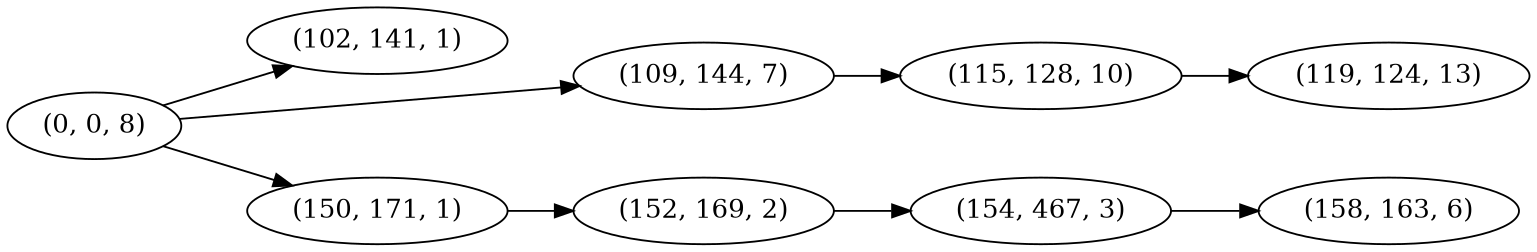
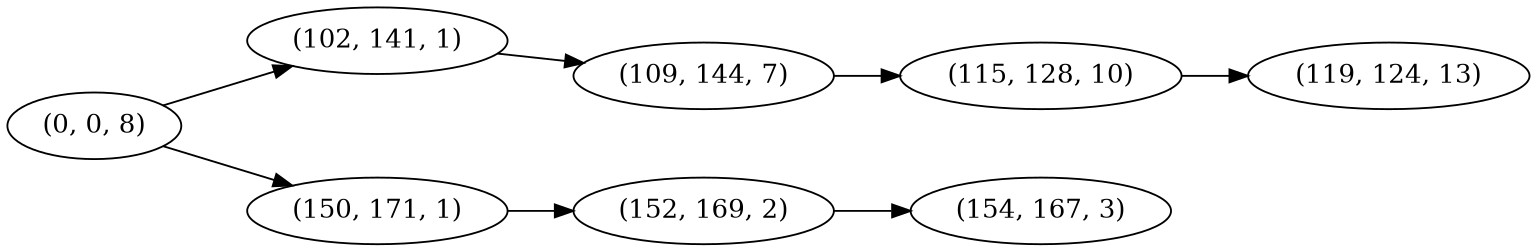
(370, 103) -> (531, 57)
(1041, 211) -> (1041, 211)
(1389, 211) -> none
